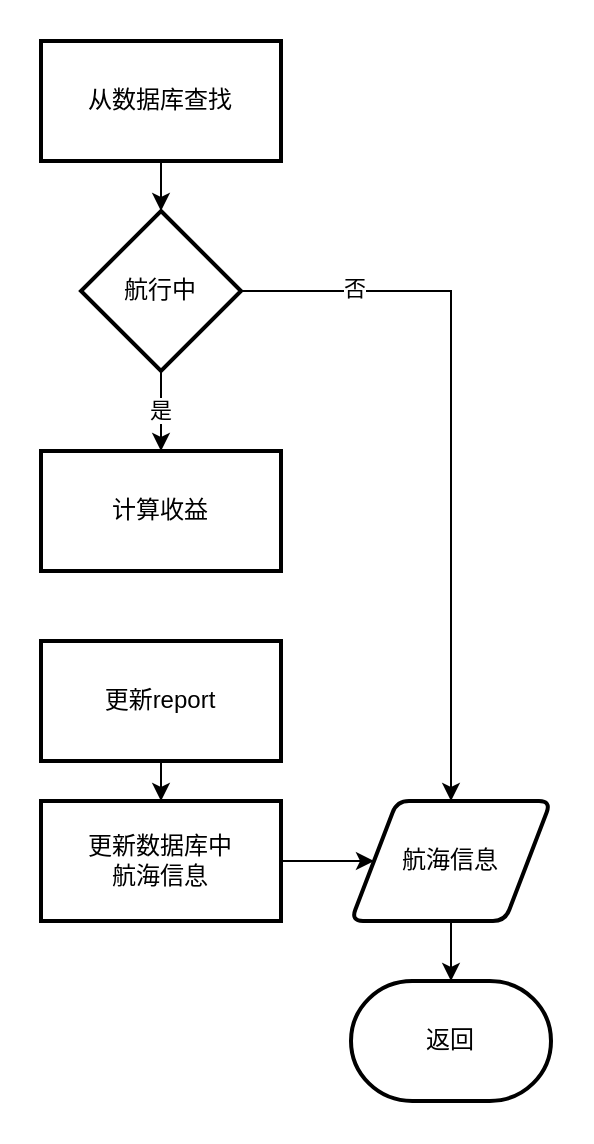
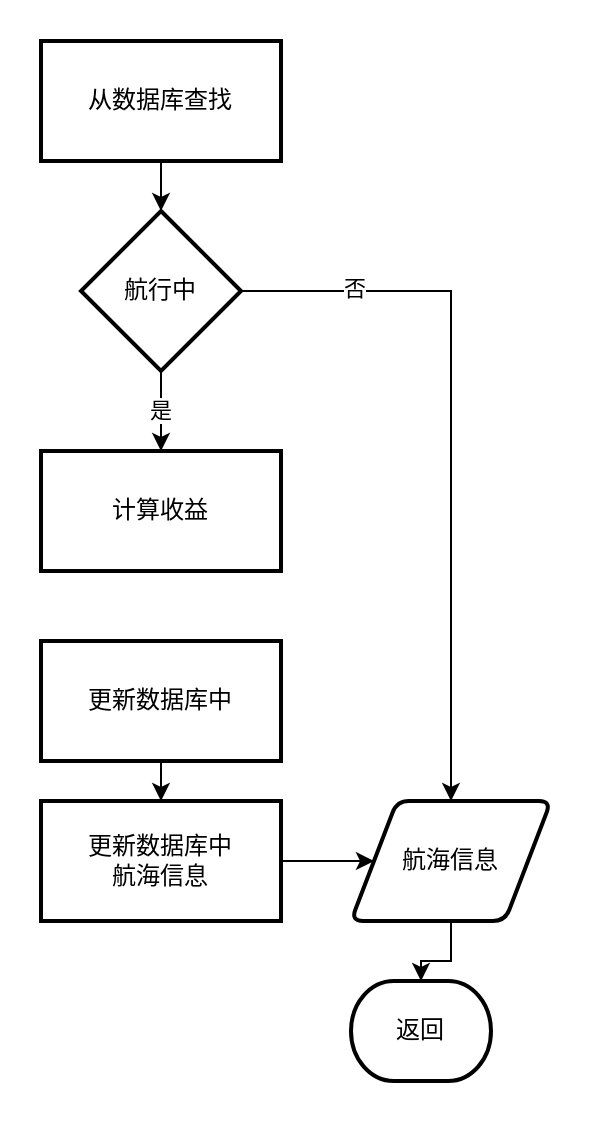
(161, 701) -> (161, 701)
(451, 1041) -> (421, 1031)
